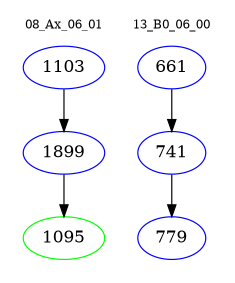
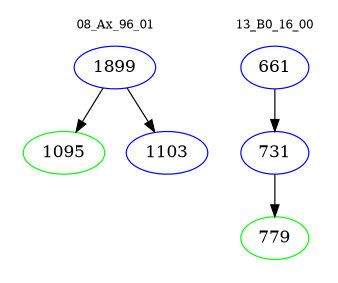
(64, 25) -> (116, 25)
(172, 25) -> (275, 25)
(64, 104) -> (138, 105)
(172, 153) -> (275, 153)
(172, 238) -> (275, 238)
